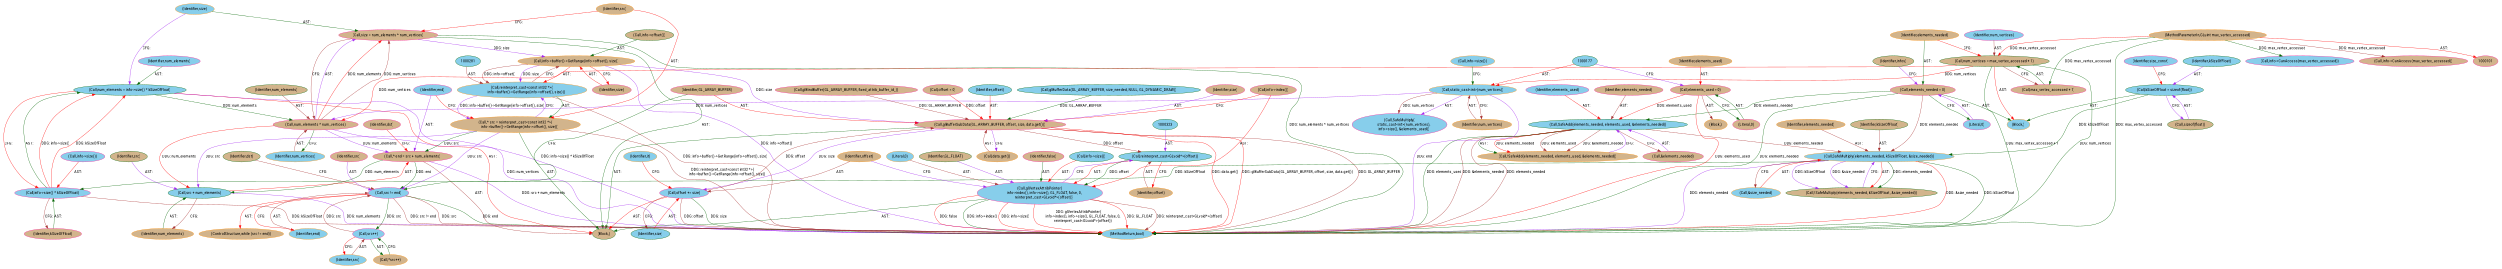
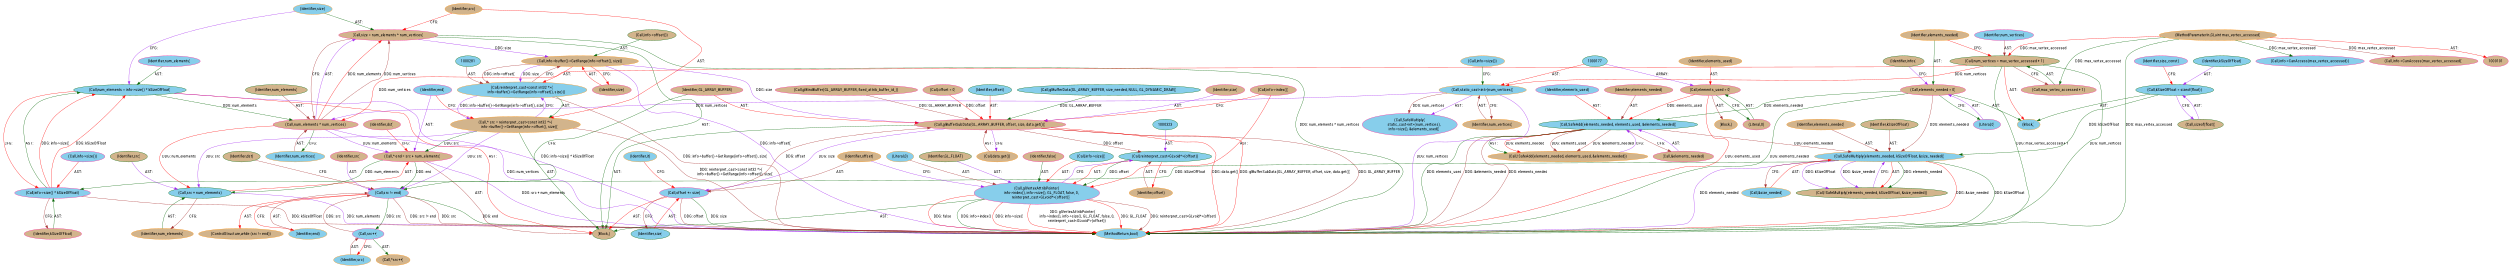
(1651, 74) -> (1663, 74)
(1424, 157) -> (1433, 157)
(387, 246) -> none
